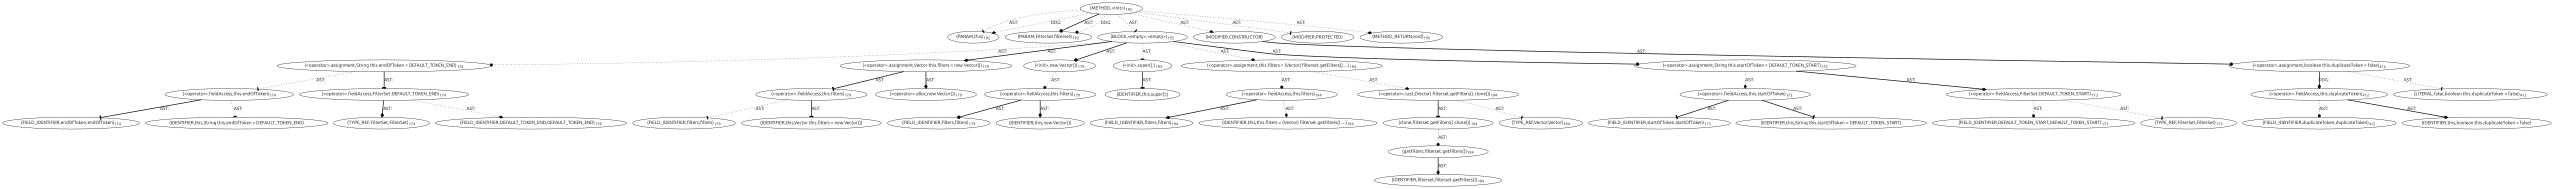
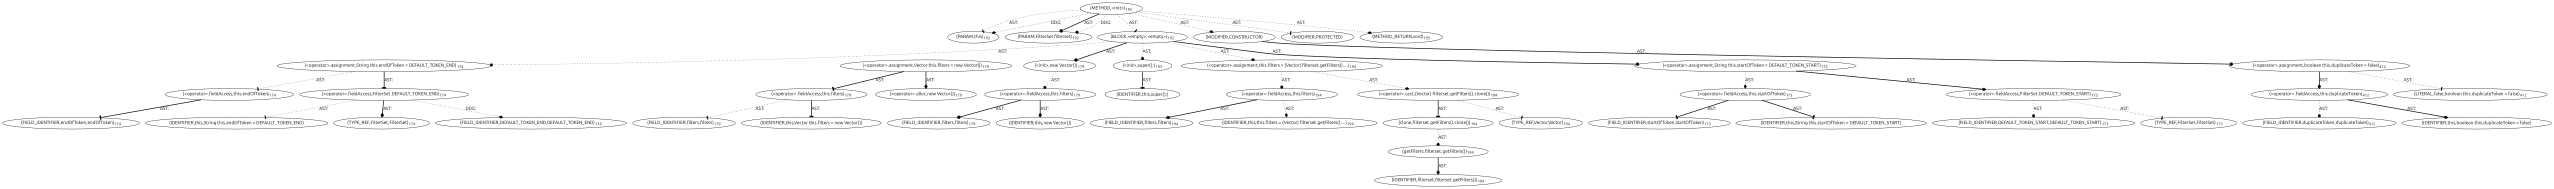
(1143, 50) -> (1143, 50)
(1040, 51) -> none
(2324, 80) -> (2324, 80)
(233, 108) -> (311, 109)
(472, 109) -> (472, 109)
